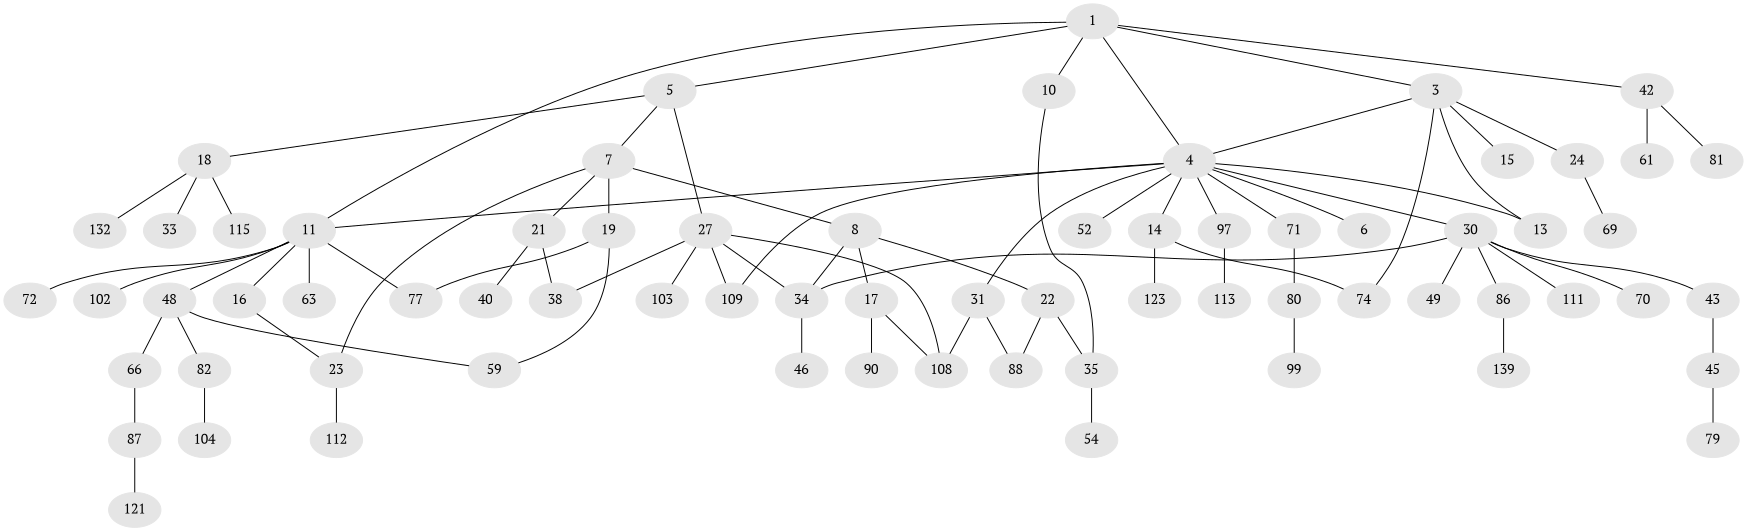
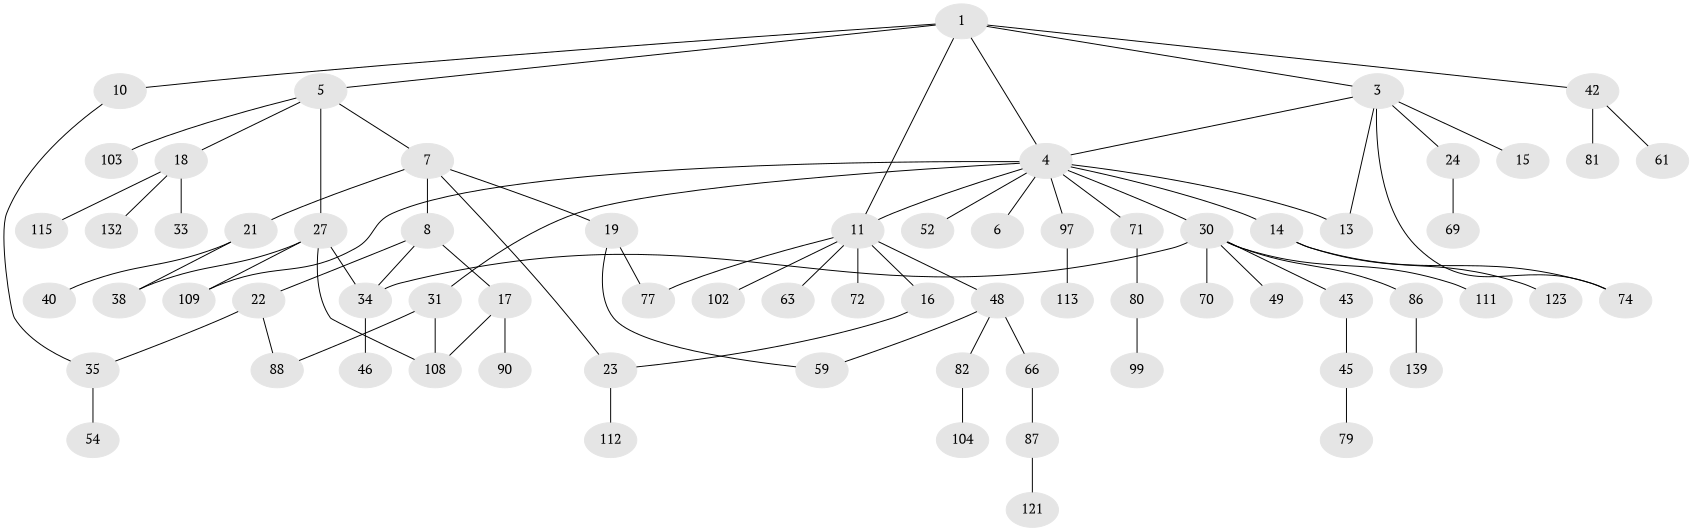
(684, 266) -> (213, 121)
